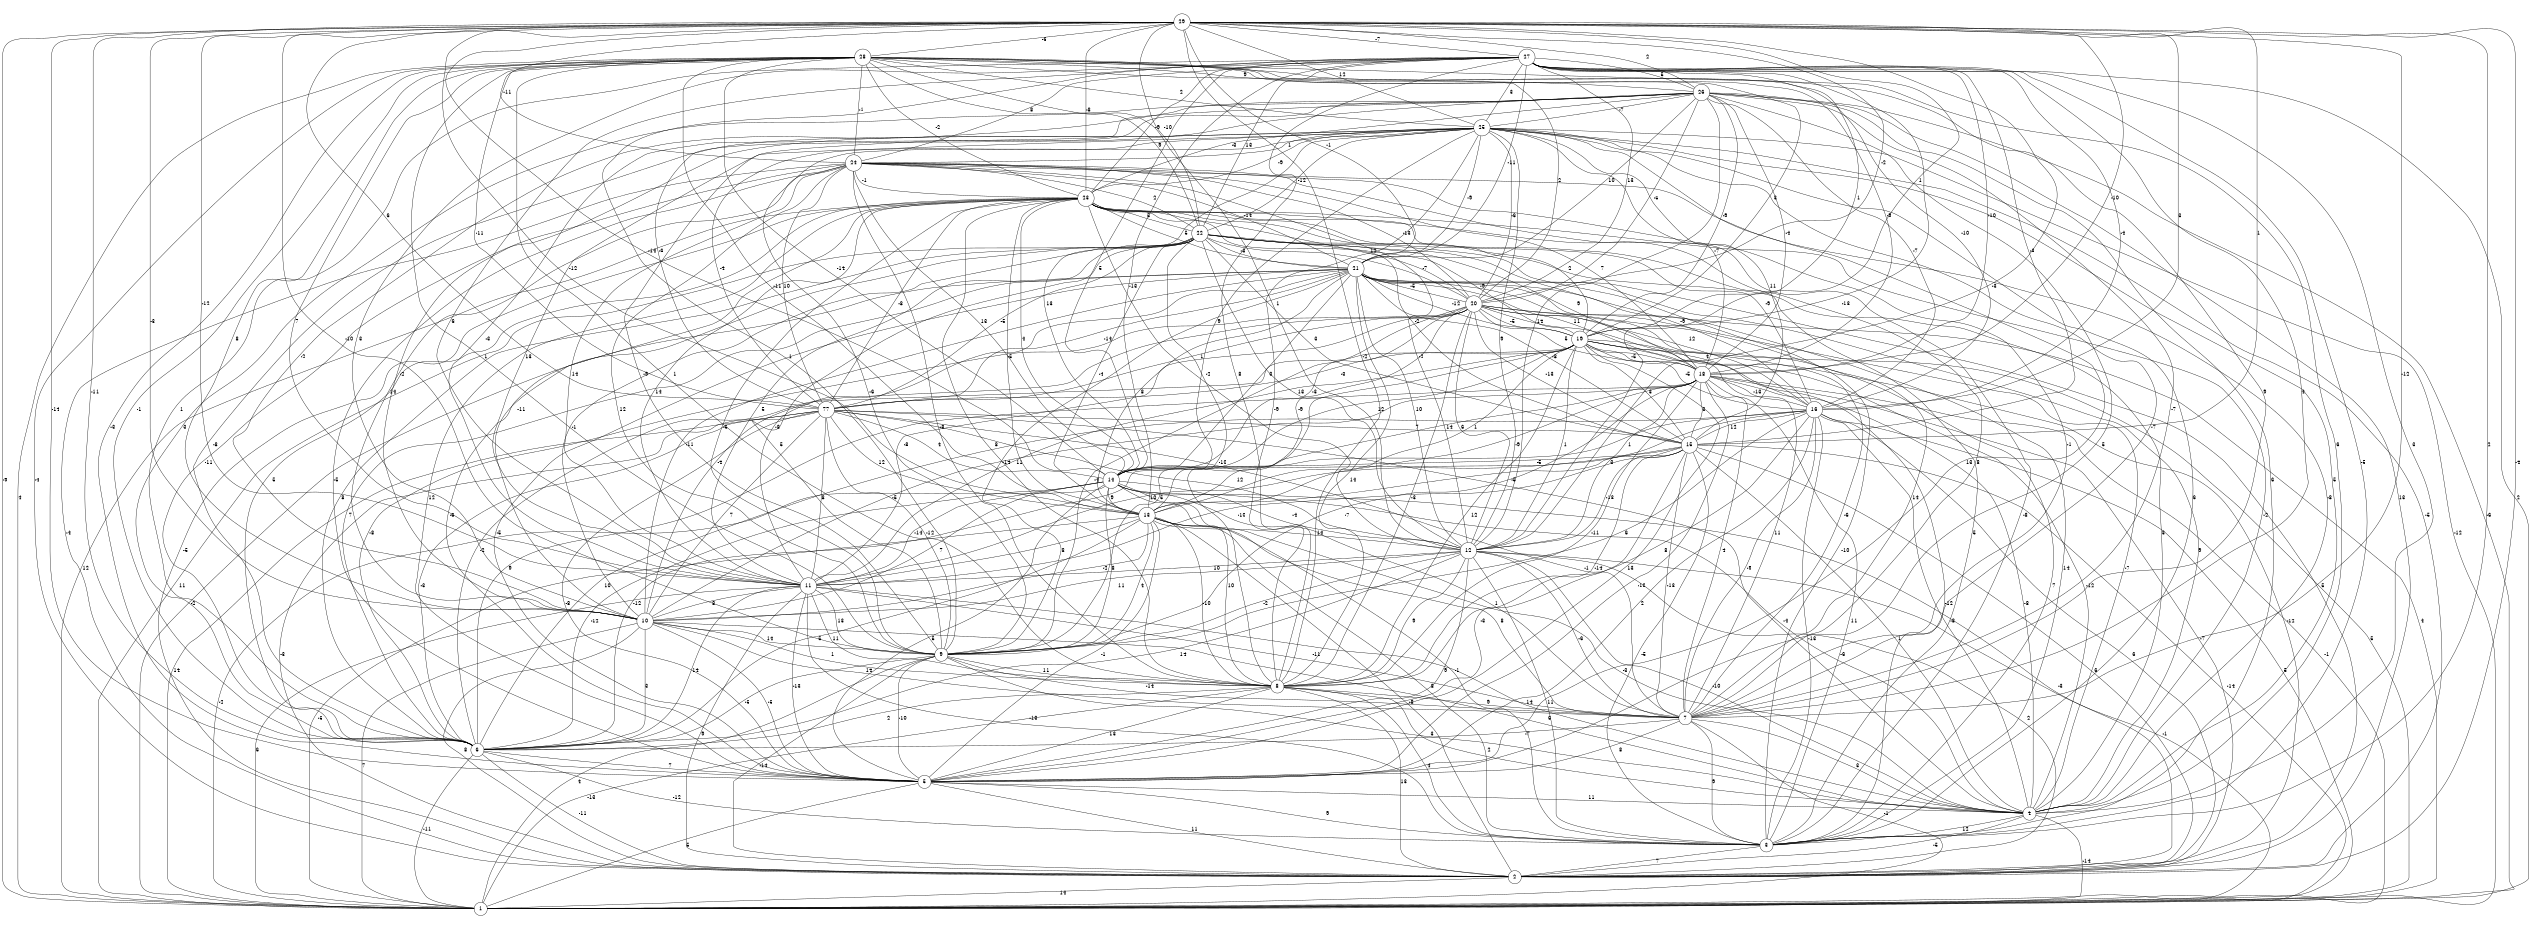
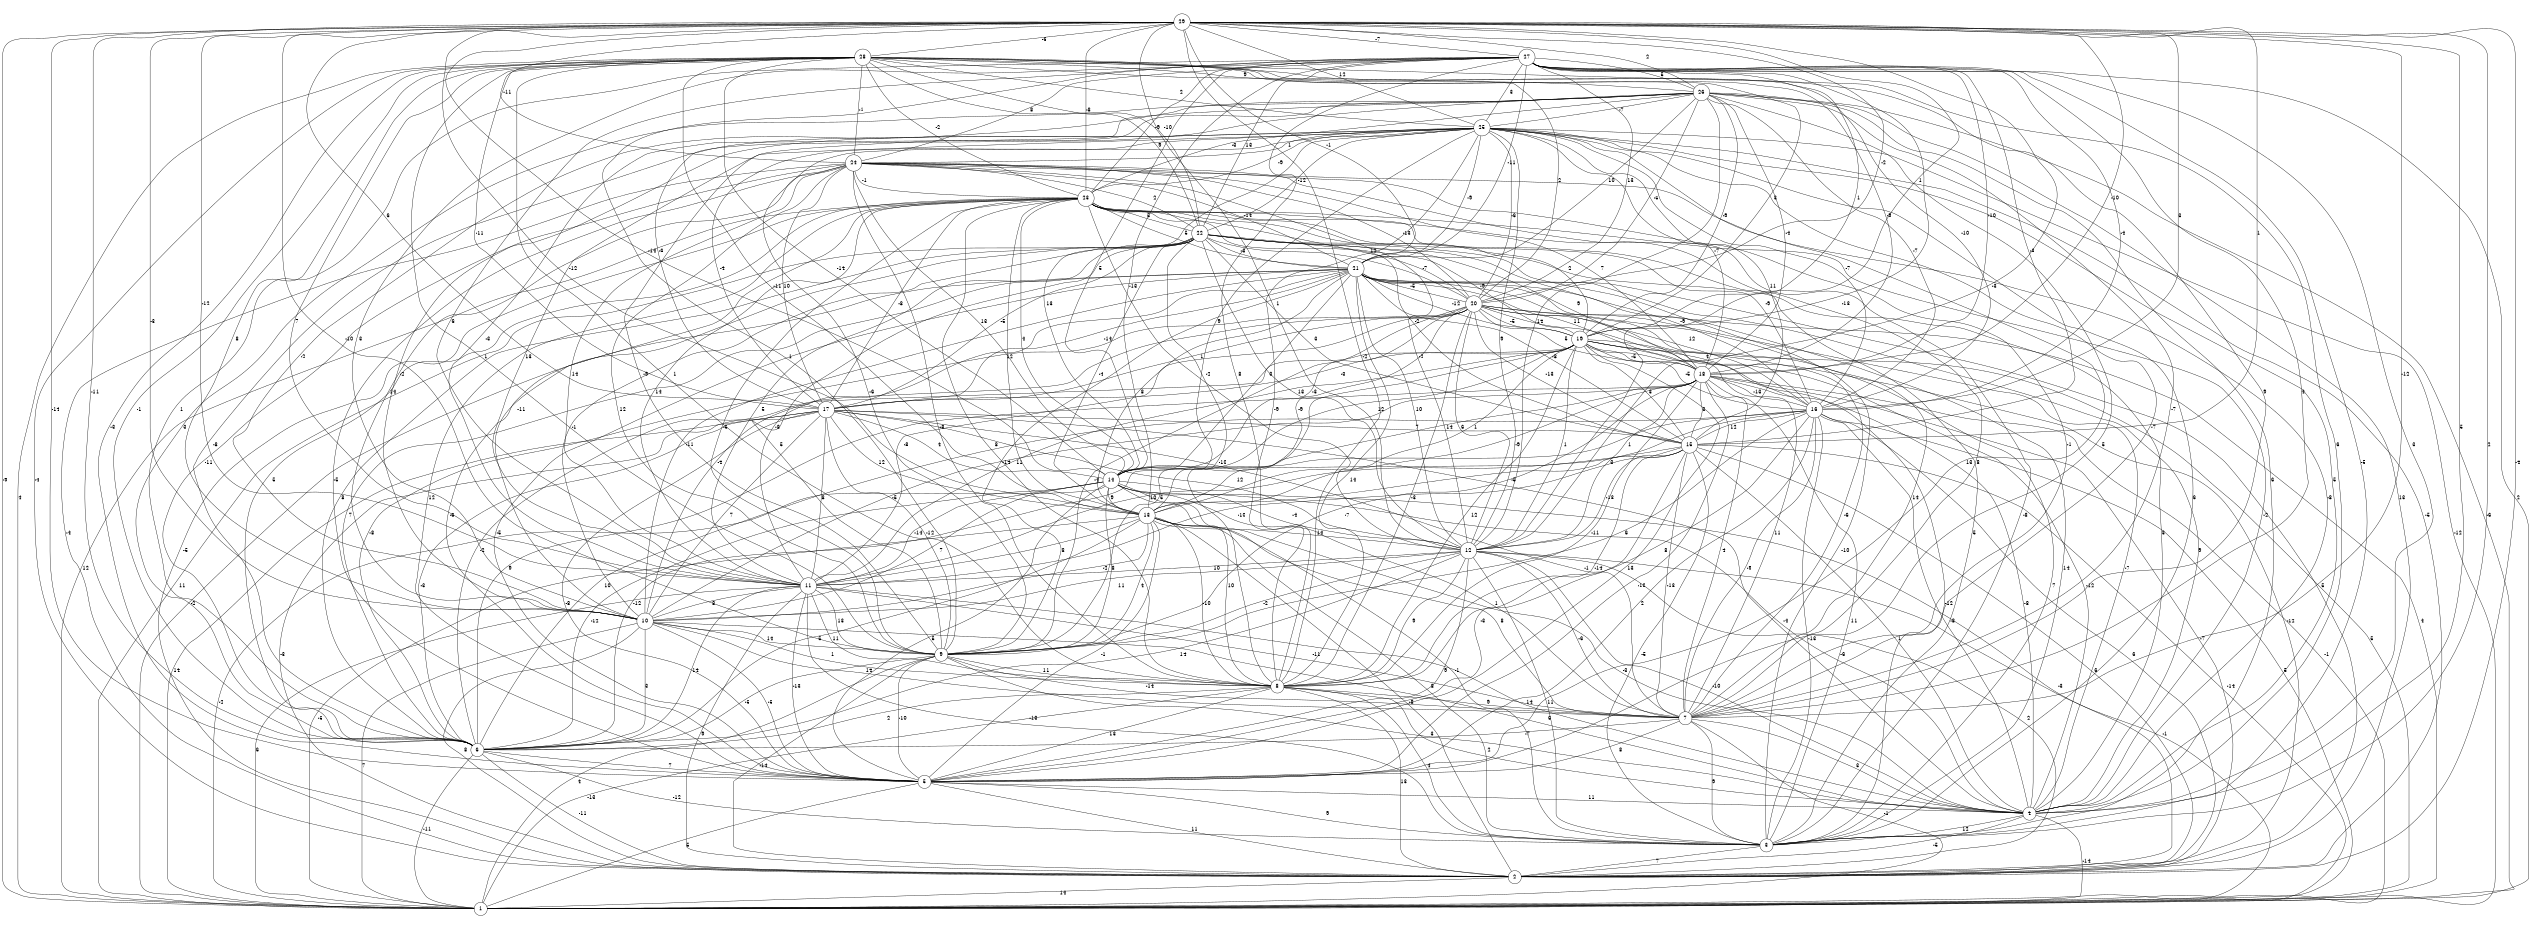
none -> (2350, 42)
none -> (1726, 242)
(1010, 357) -> (1010, 357)
(826, 410) -> (826, 410)
(1414, 463) -> none
